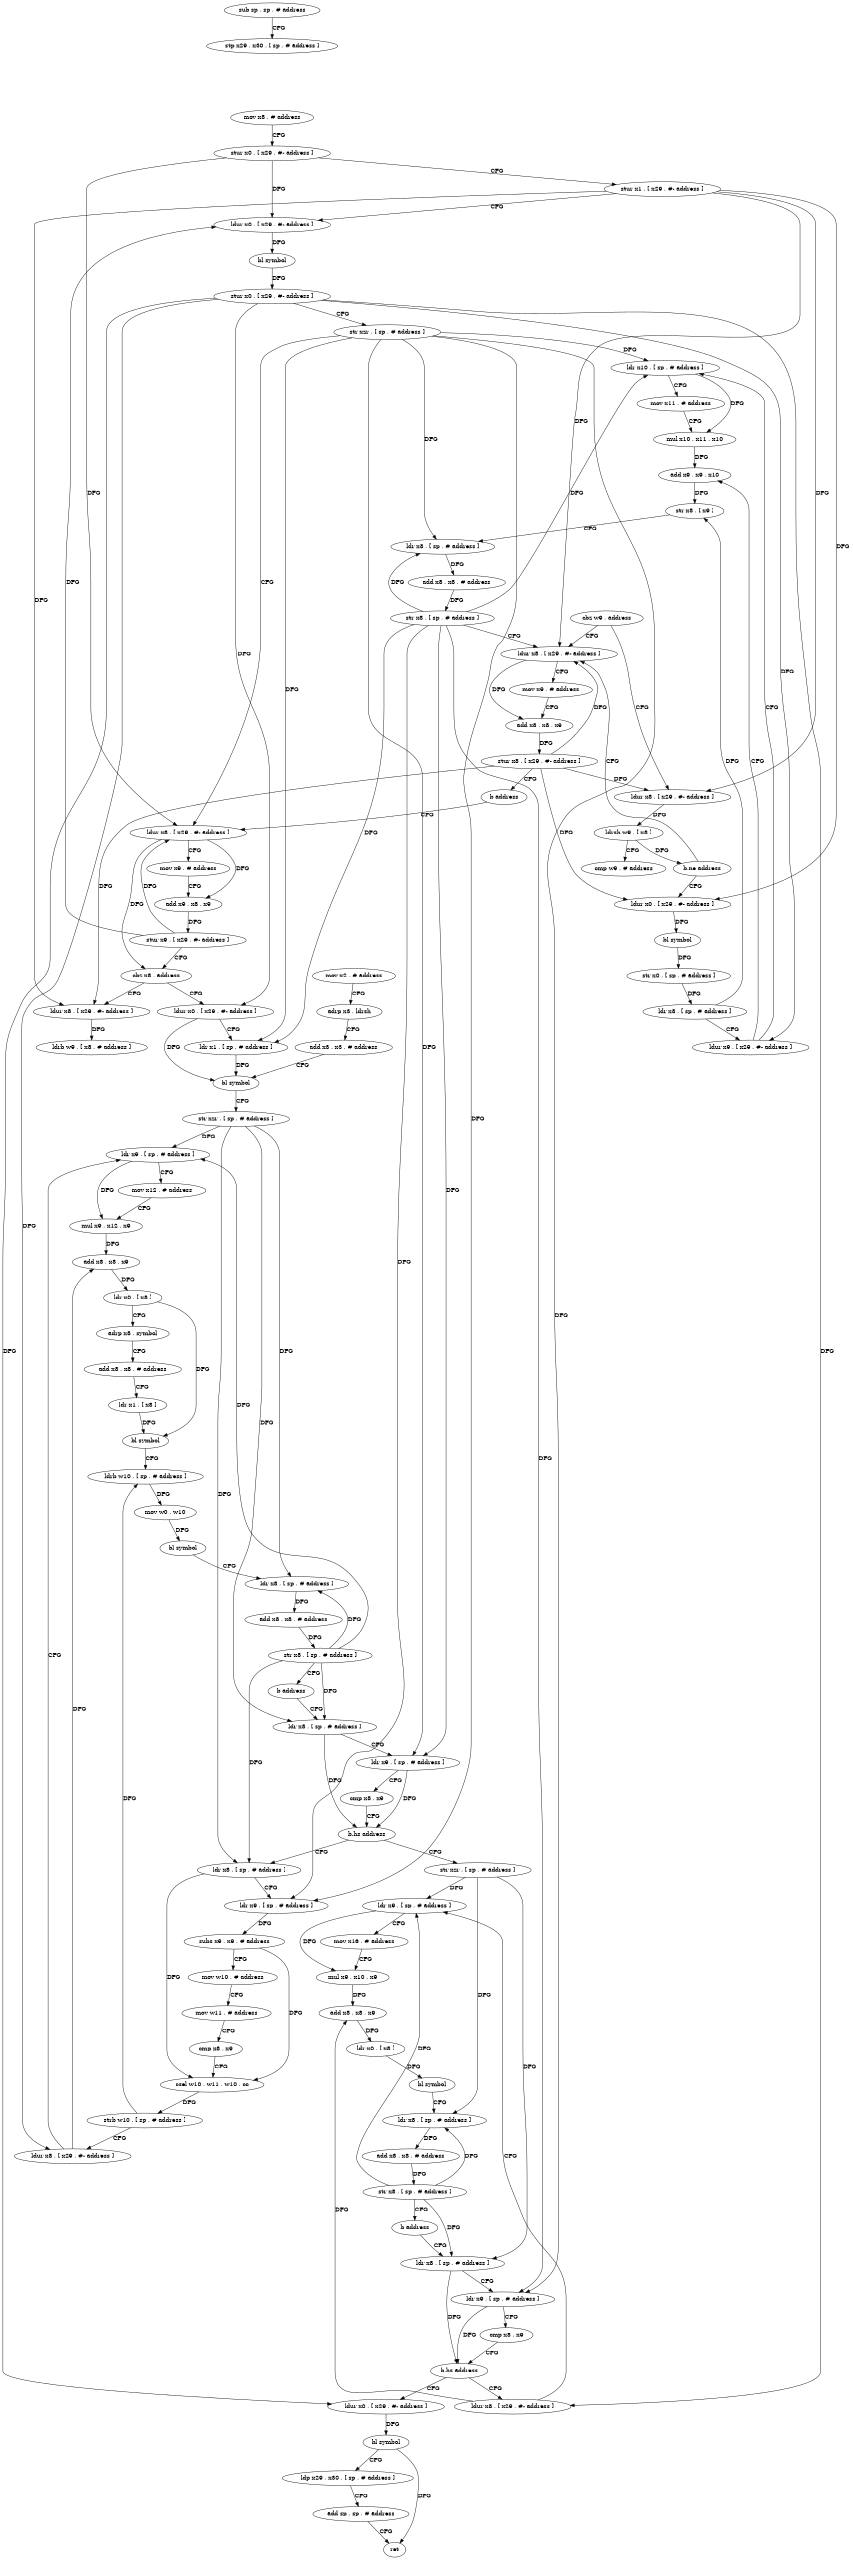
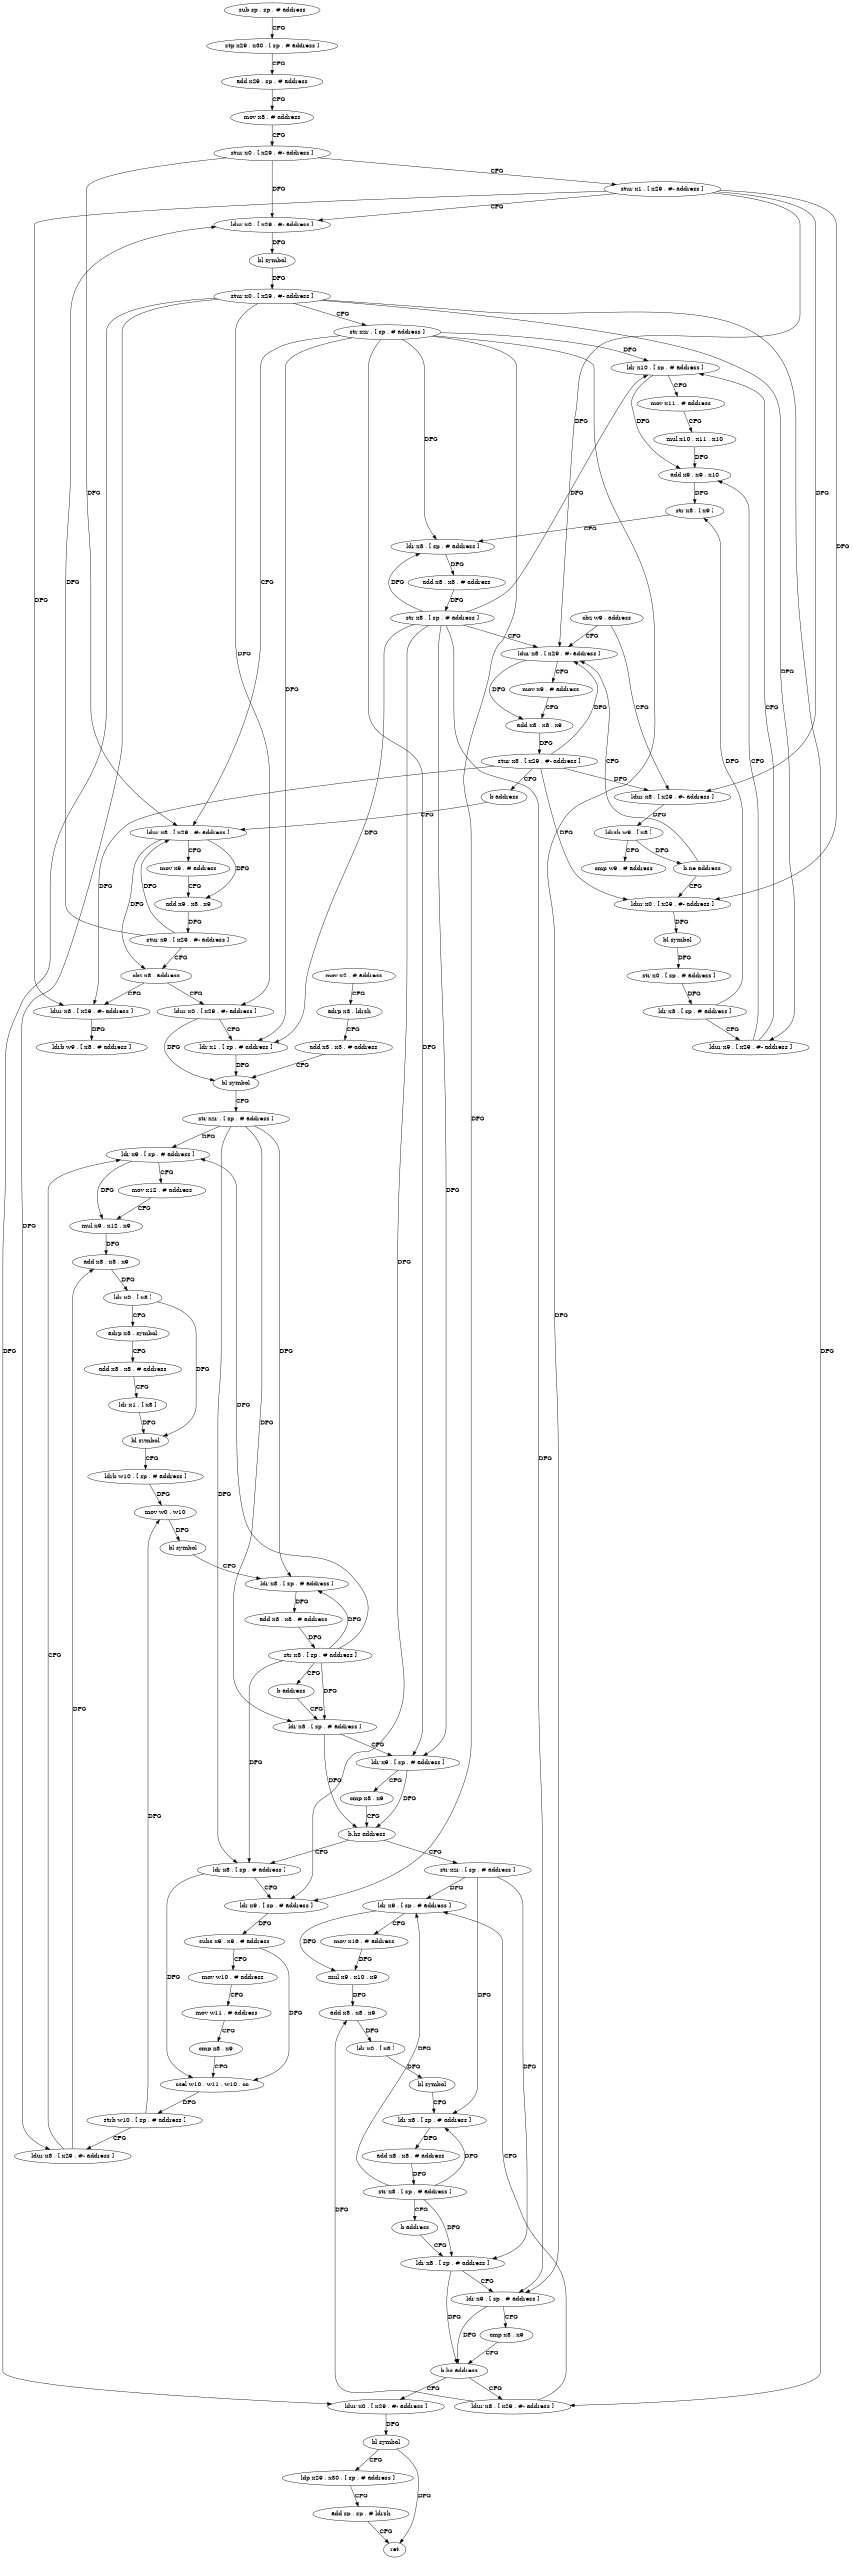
none -> (272, 82)
(729, 397) -> (637, 425)
(123, 1801) -> (148, 1817)
(365, 1960) -> (365, 1960)
(361, 2514) -> (361, 2514)
